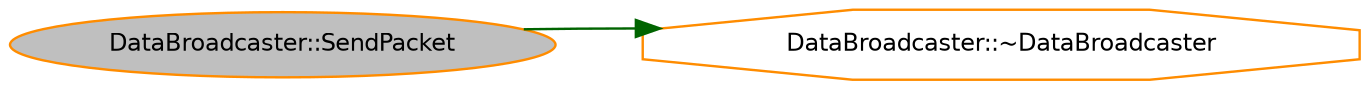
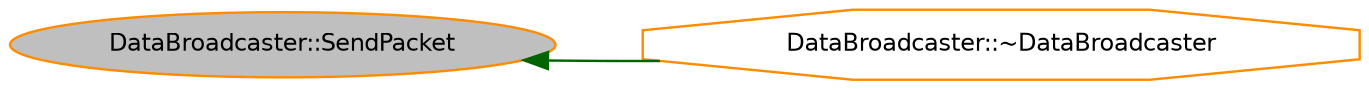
(579, 29) -> (604, 61)
